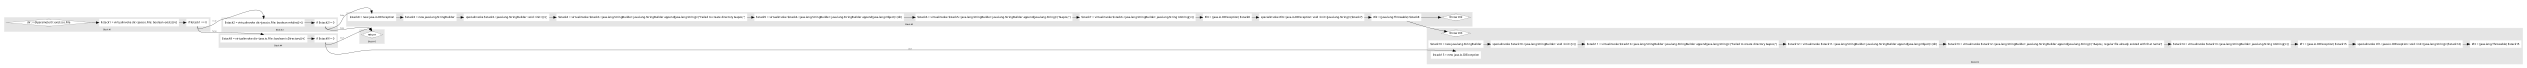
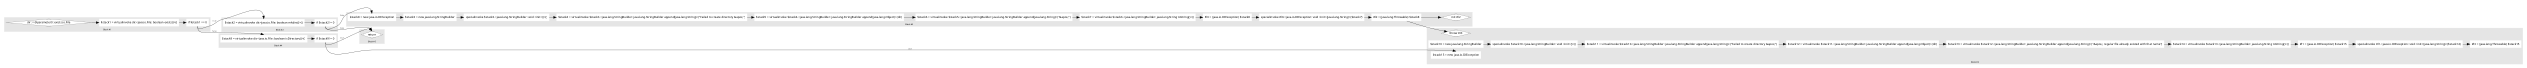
(1456, 17) -> (1456, 17)
